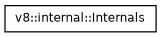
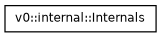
(81, 19) -> (81, 19)
